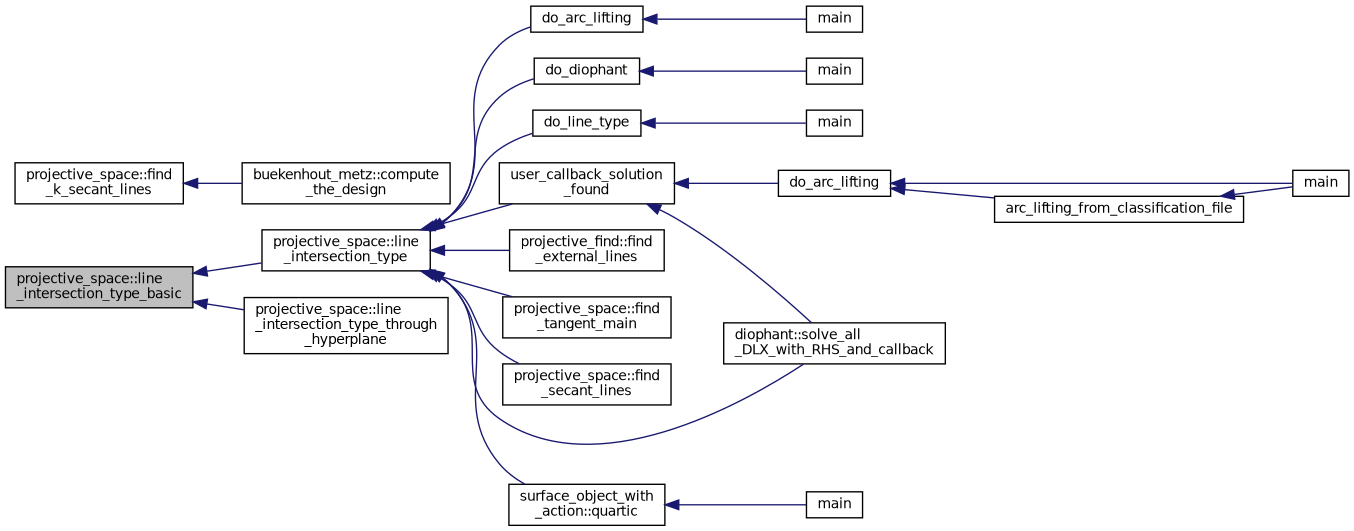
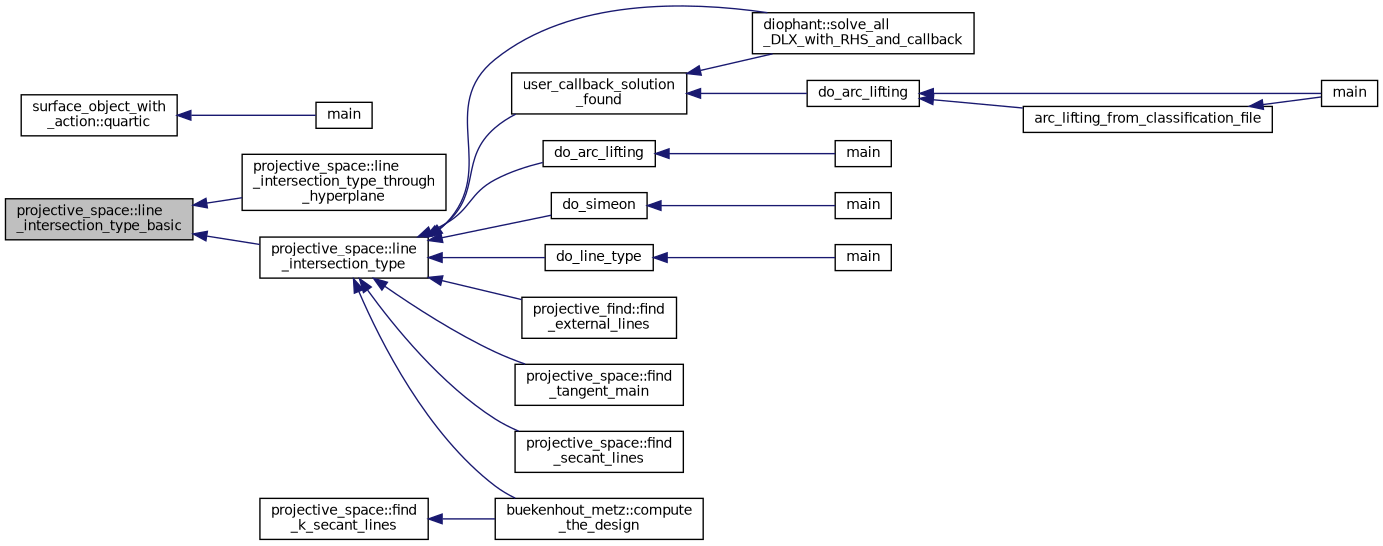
(587, 71) -> (599, 206)
(476, 408) -> (422, 407)
